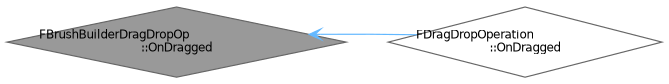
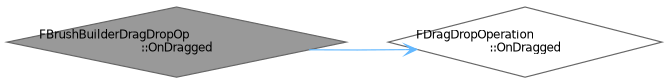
(369, 34) -> (357, 50)
